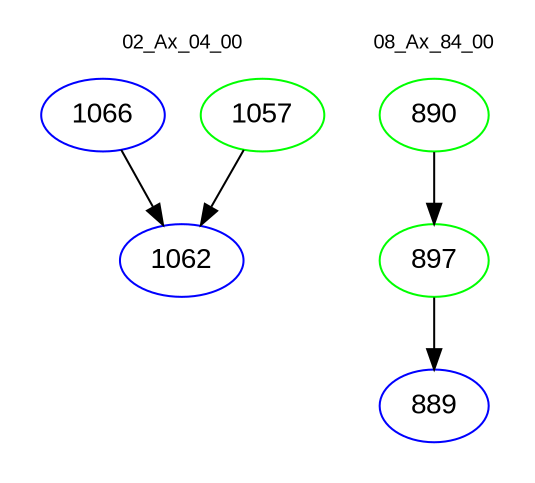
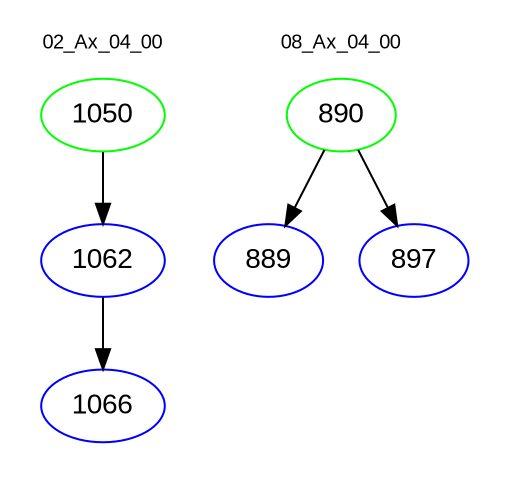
(434, 43) -> (341, 43)
(263, 115) -> (103, 115)
(137, 178) -> (103, 323)
(434, 261) -> (414, 261)
(434, 323) -> (310, 179)
